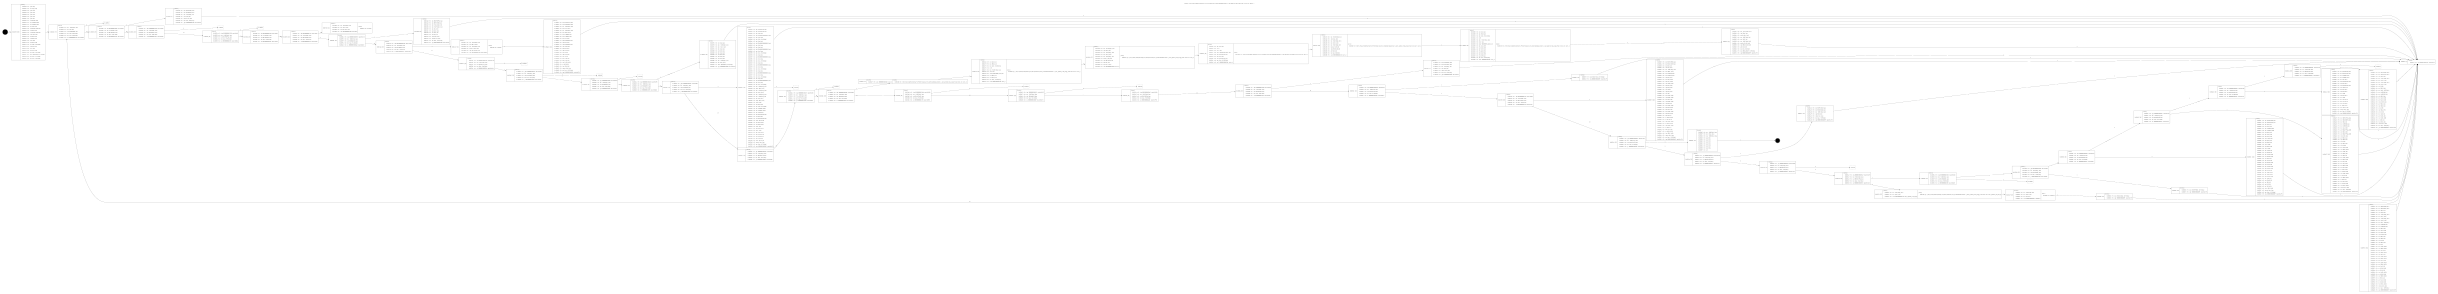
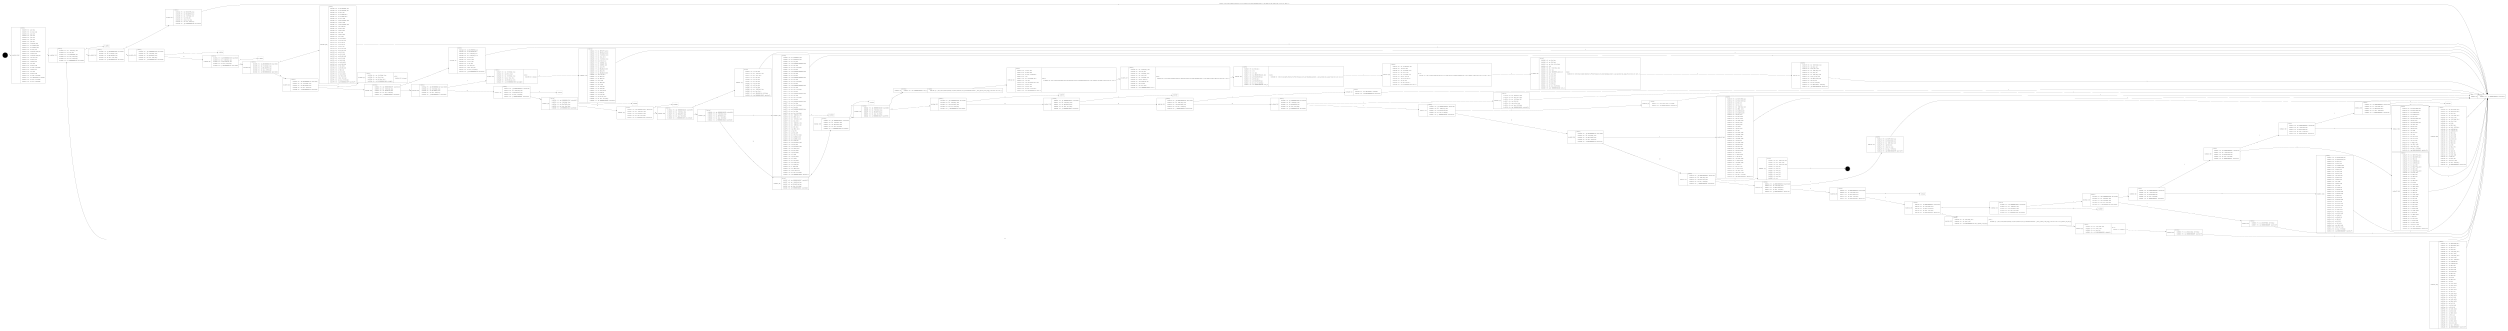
none -> (338, 45)
none -> (1363, 92)
